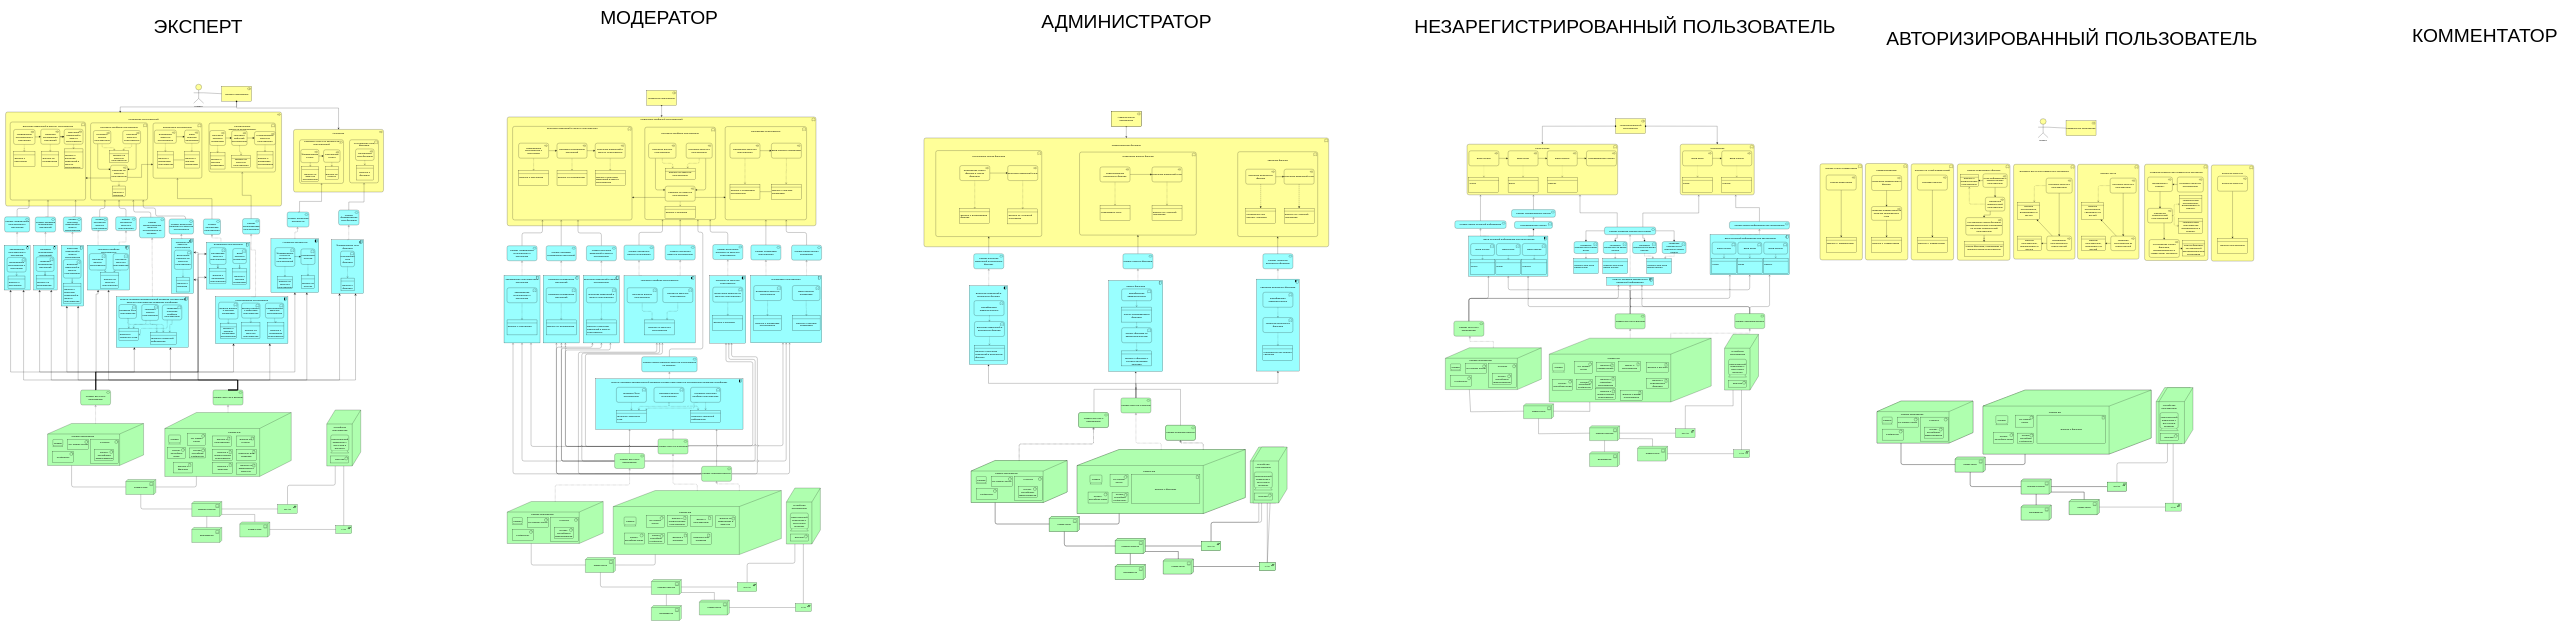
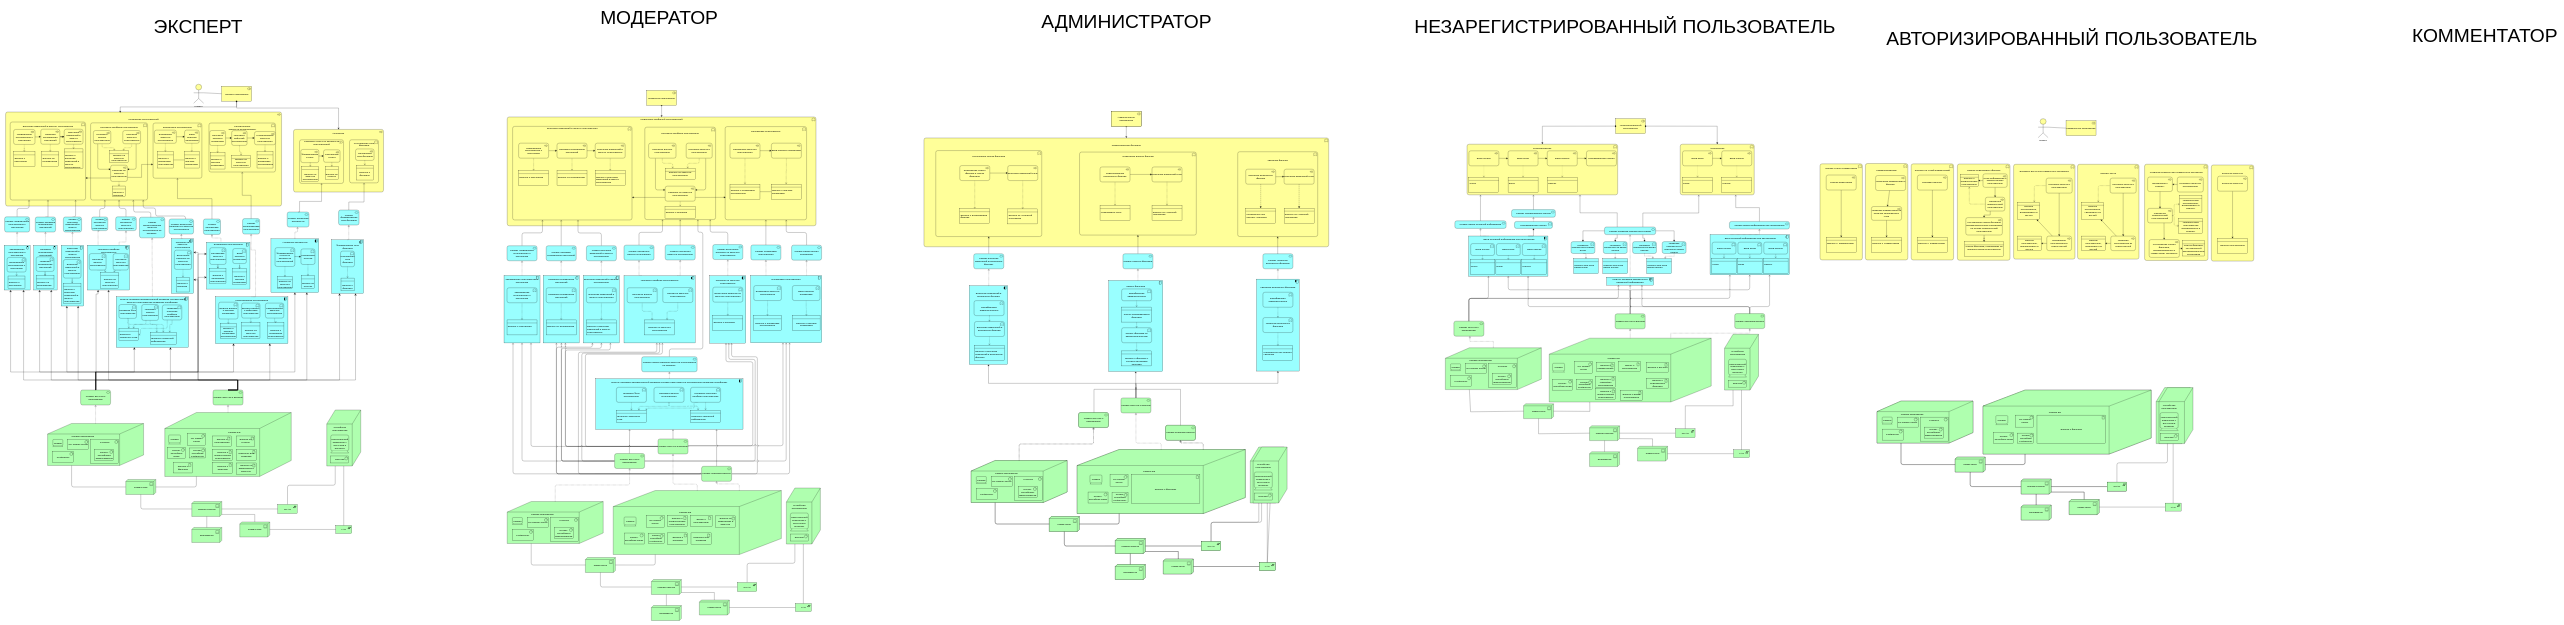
(1543, 170) -> (1543, 170)
(1887, 183) -> (1891, 183)
(1586, 247) -> (1583, 247)
